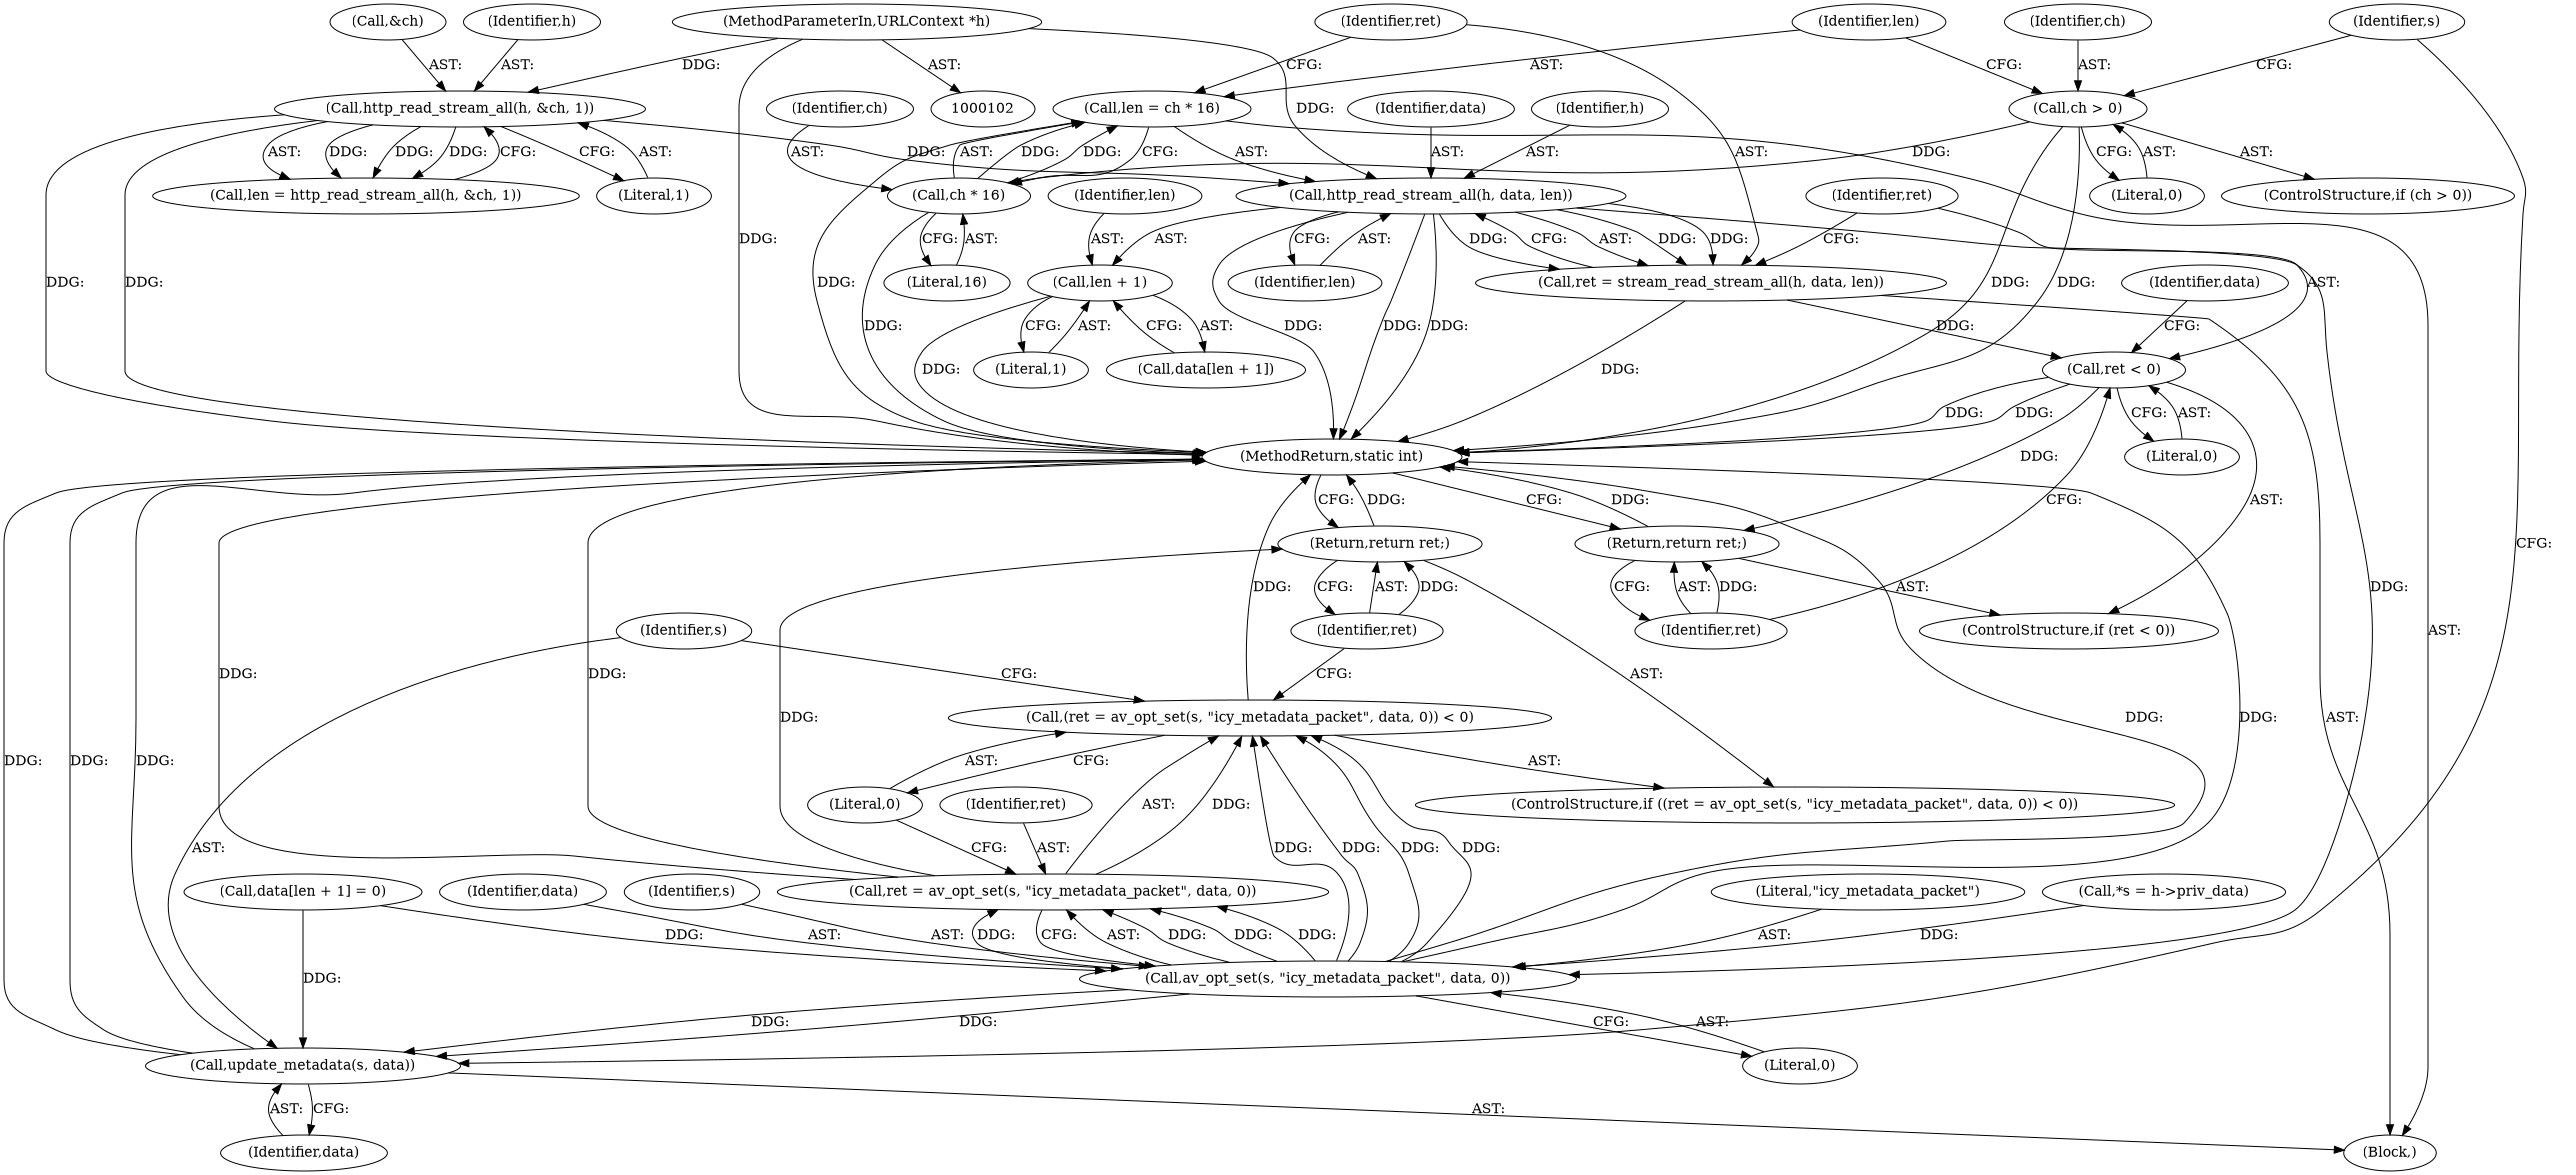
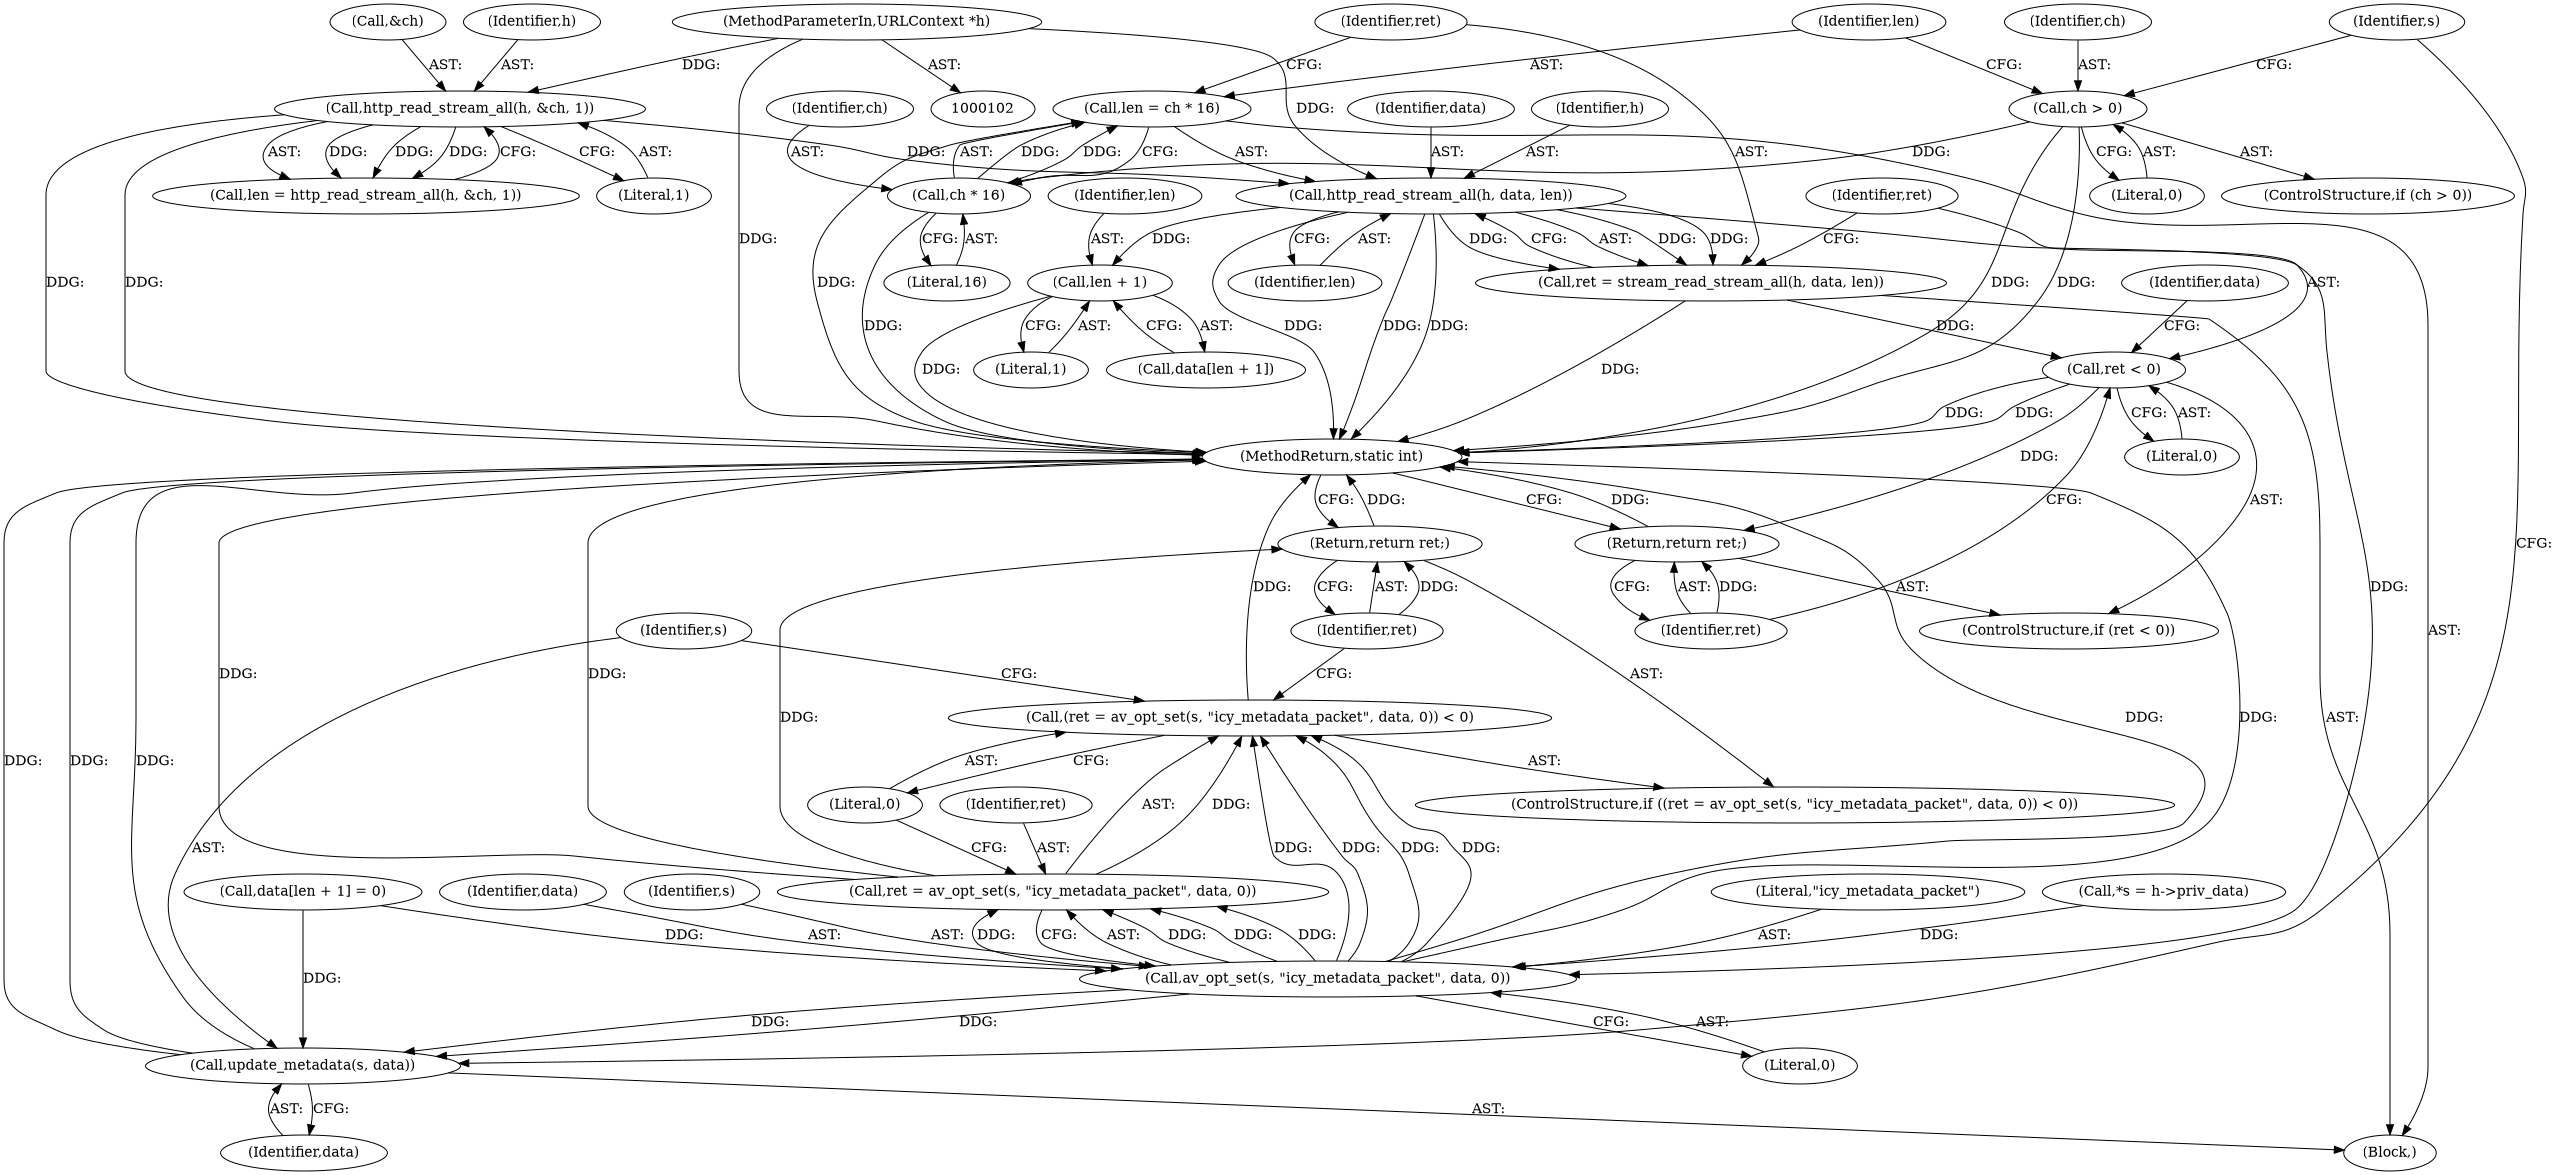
(1174, 240) -> (1174, 240)
